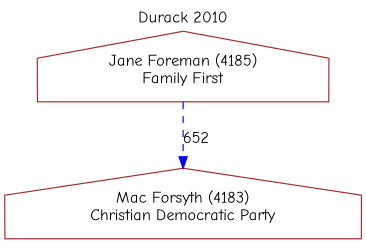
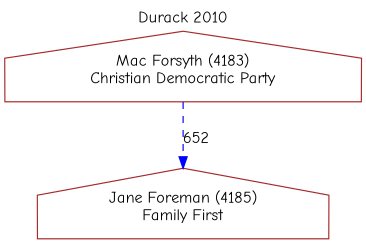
(183, 129) -> (183, 129)
